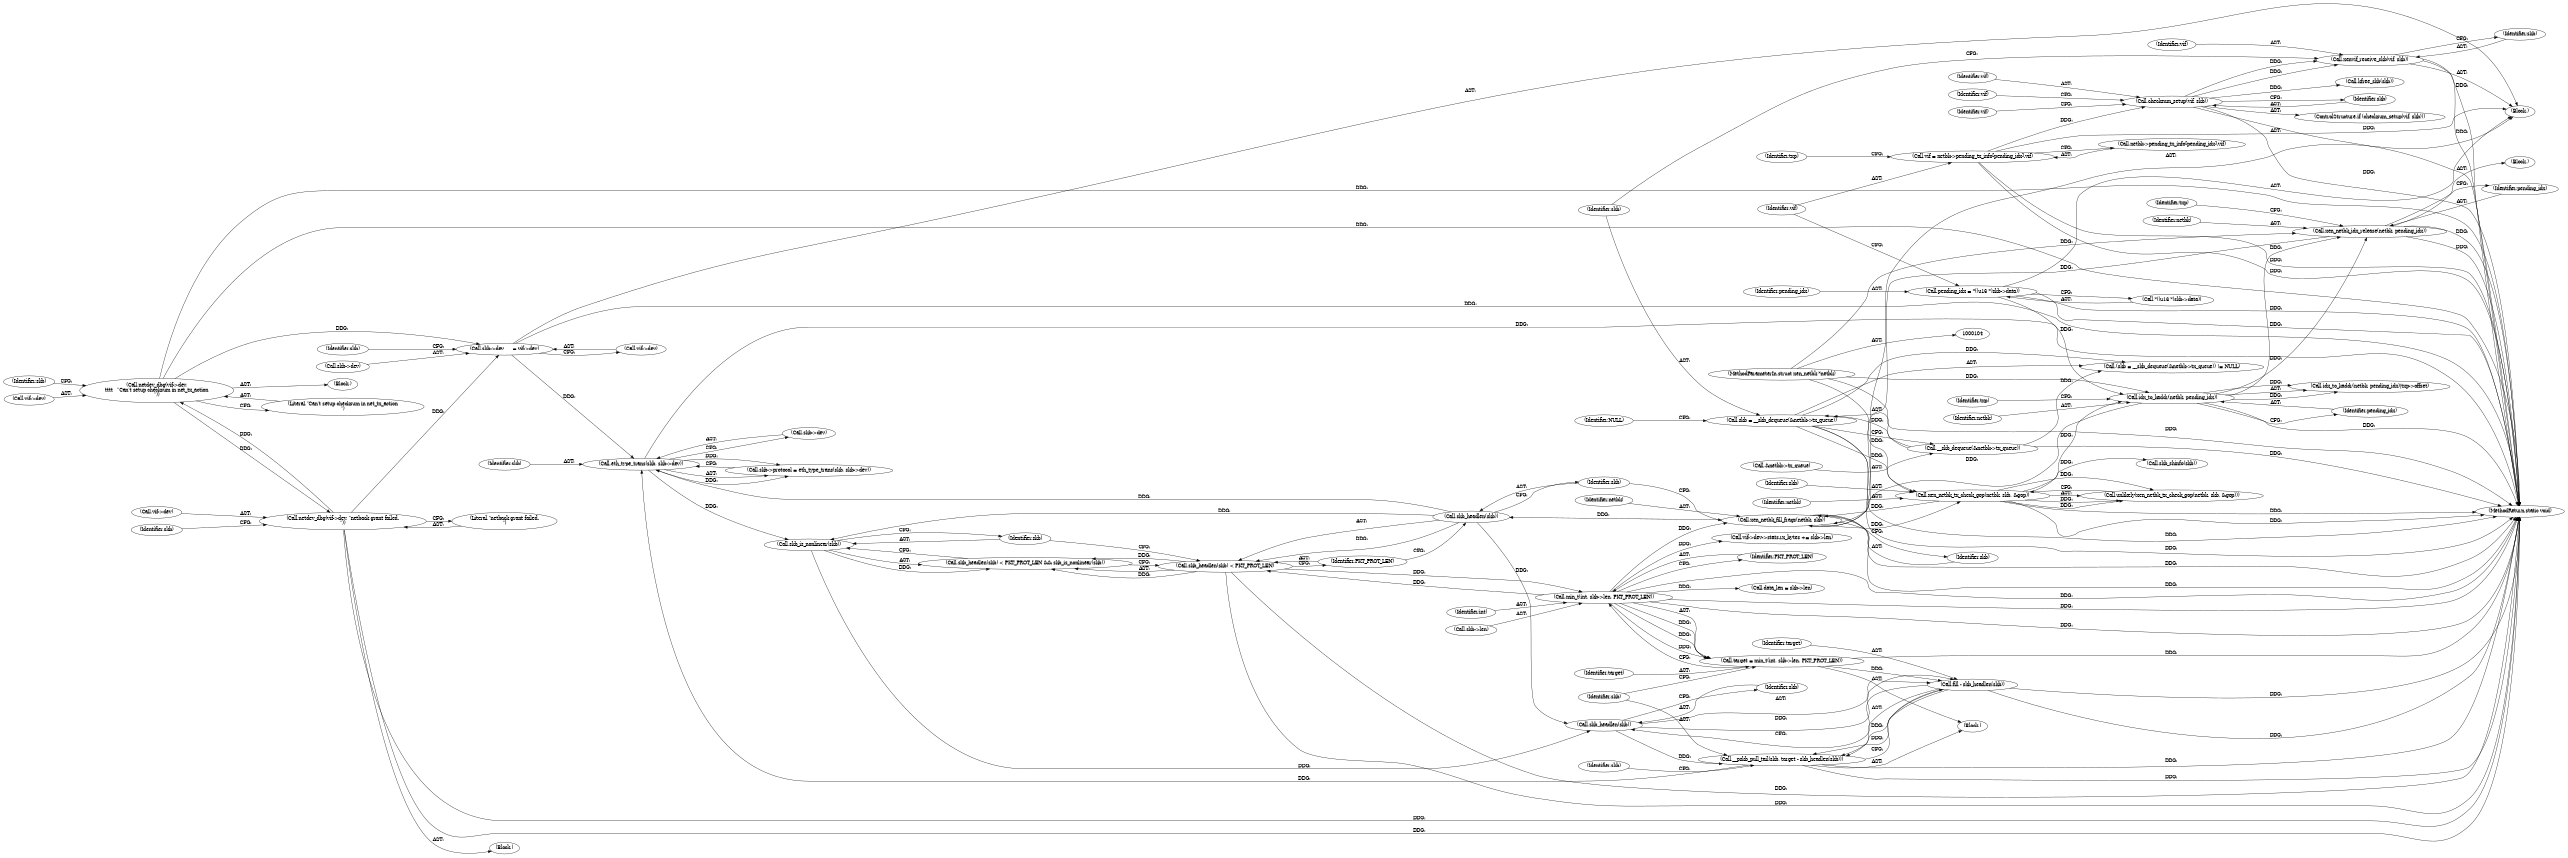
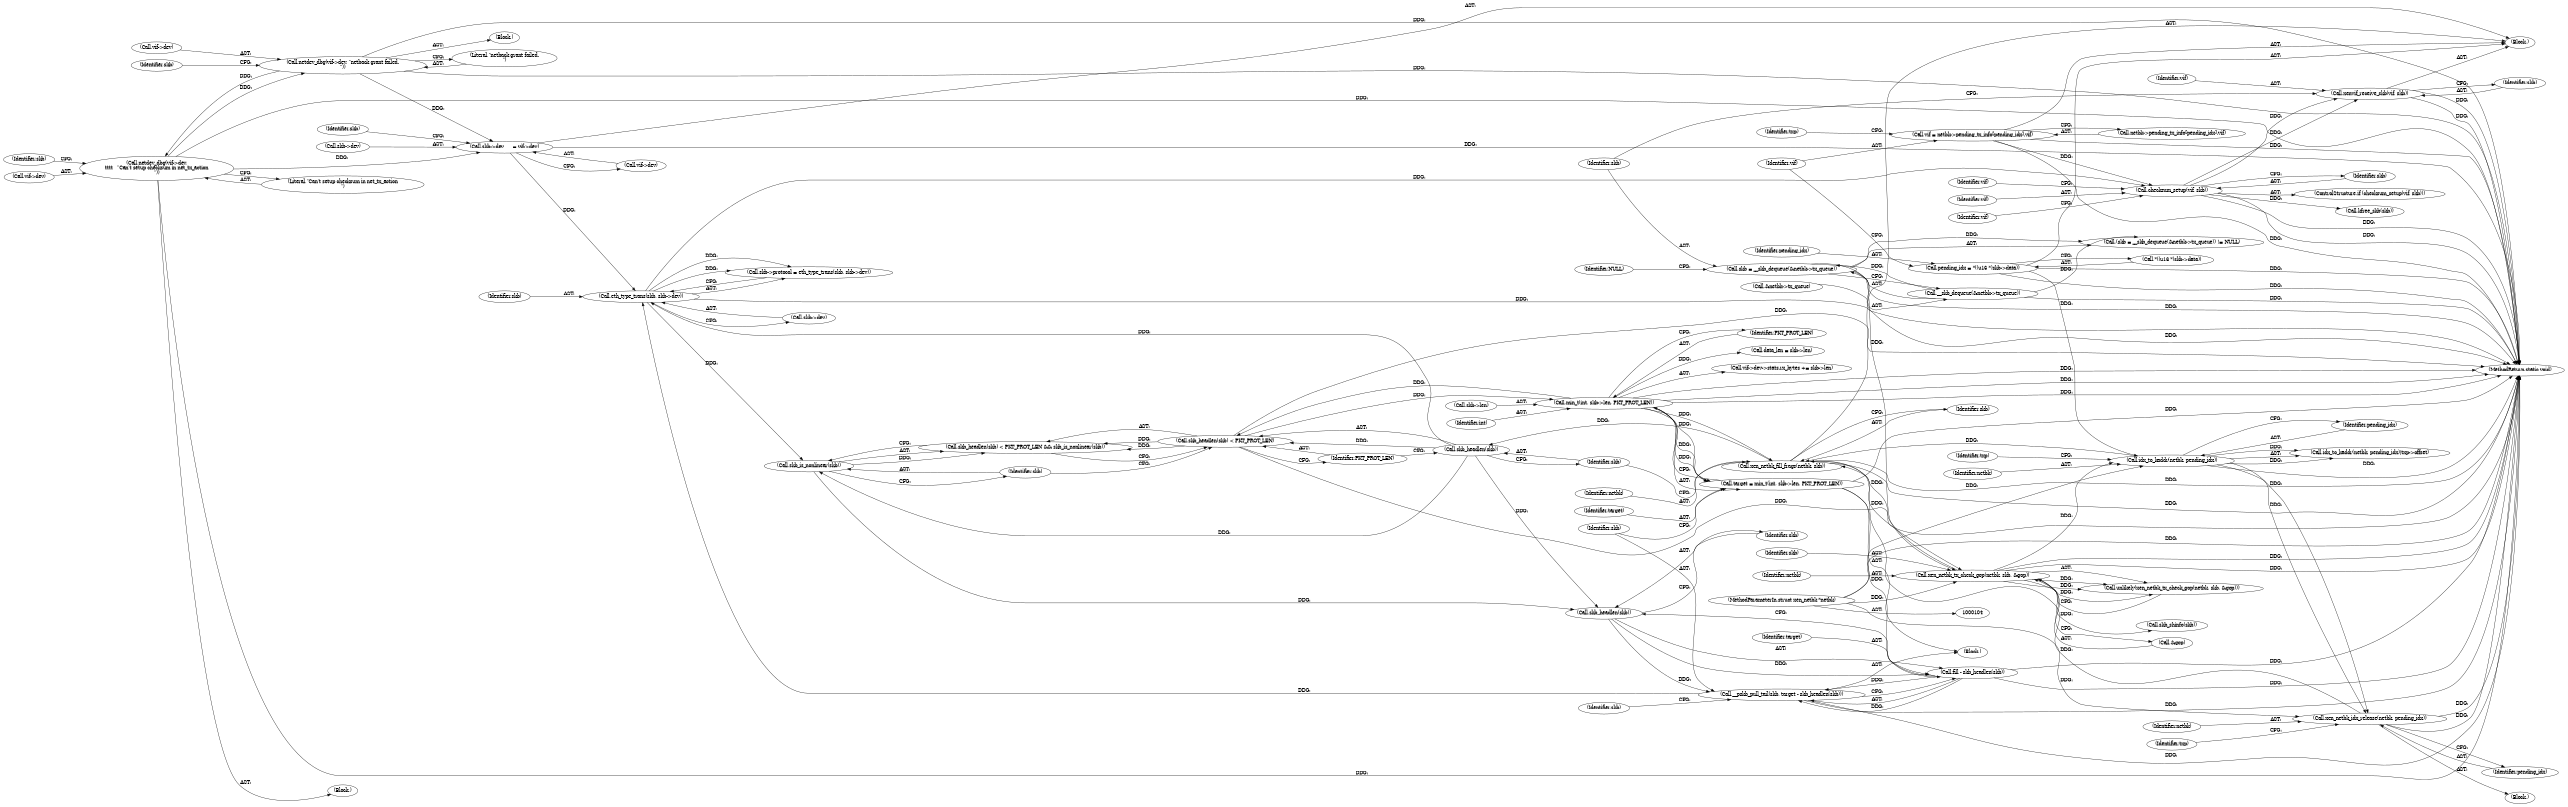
none -> (1374, 180)
(1685, 544) -> (1685, 374)
none -> (2172, 643)
